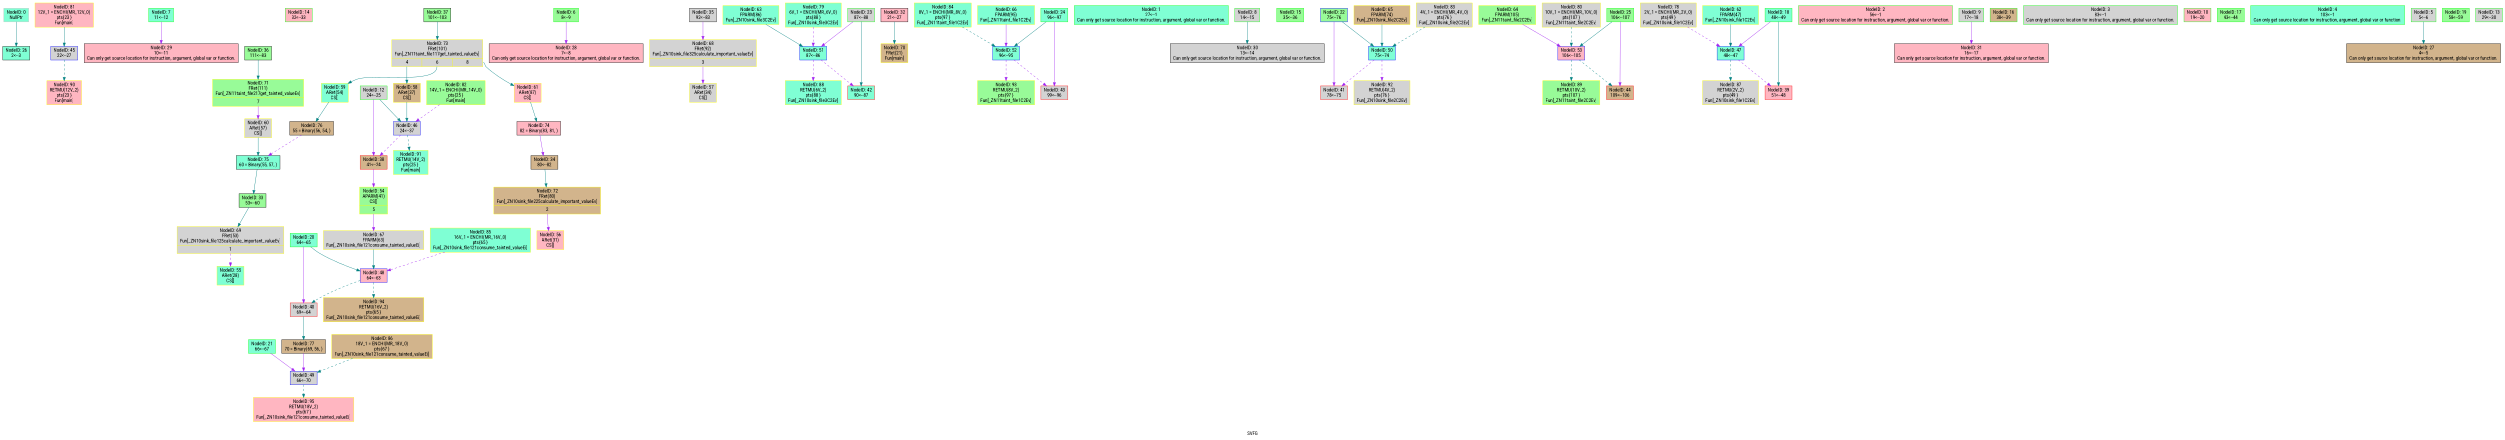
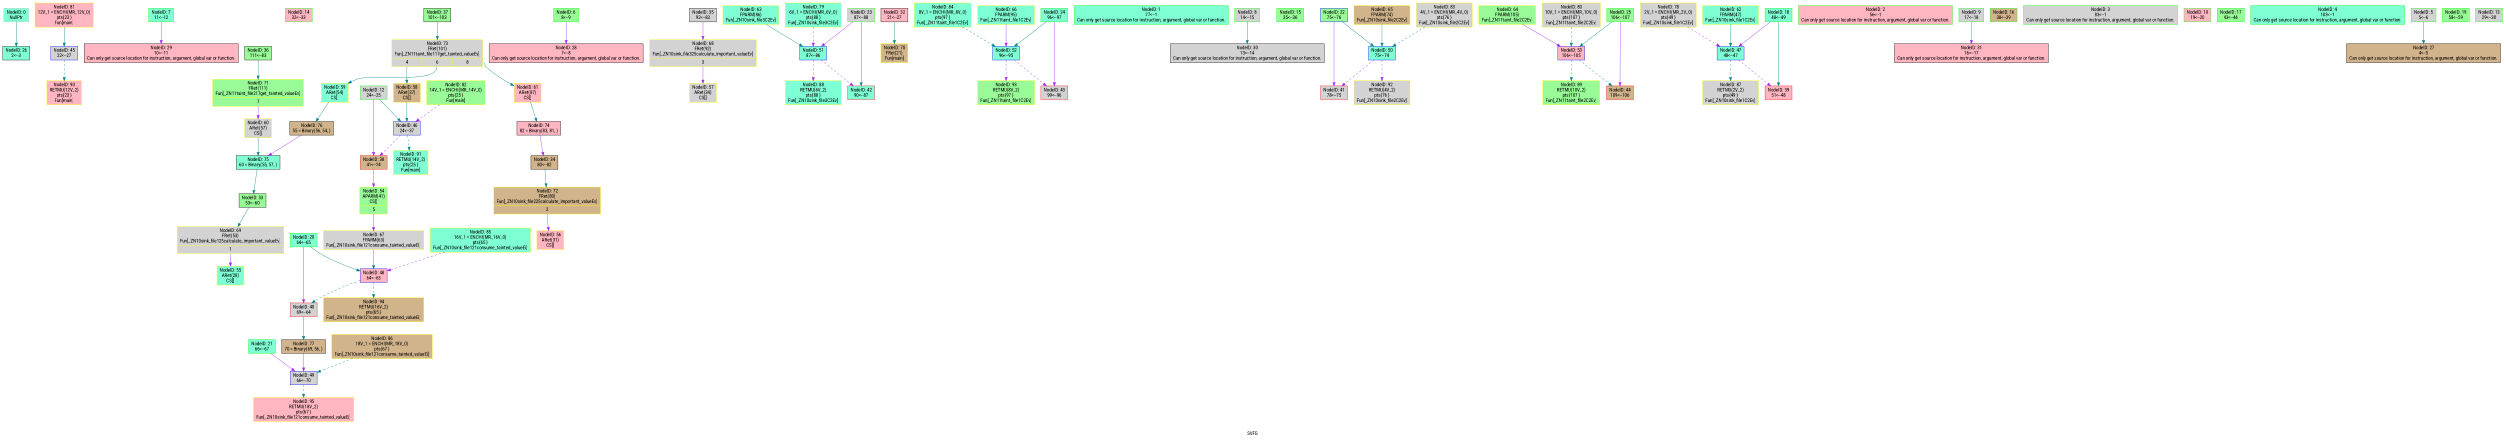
(286, 144) -> (286, 144)
(230, 258) -> (230, 258)
